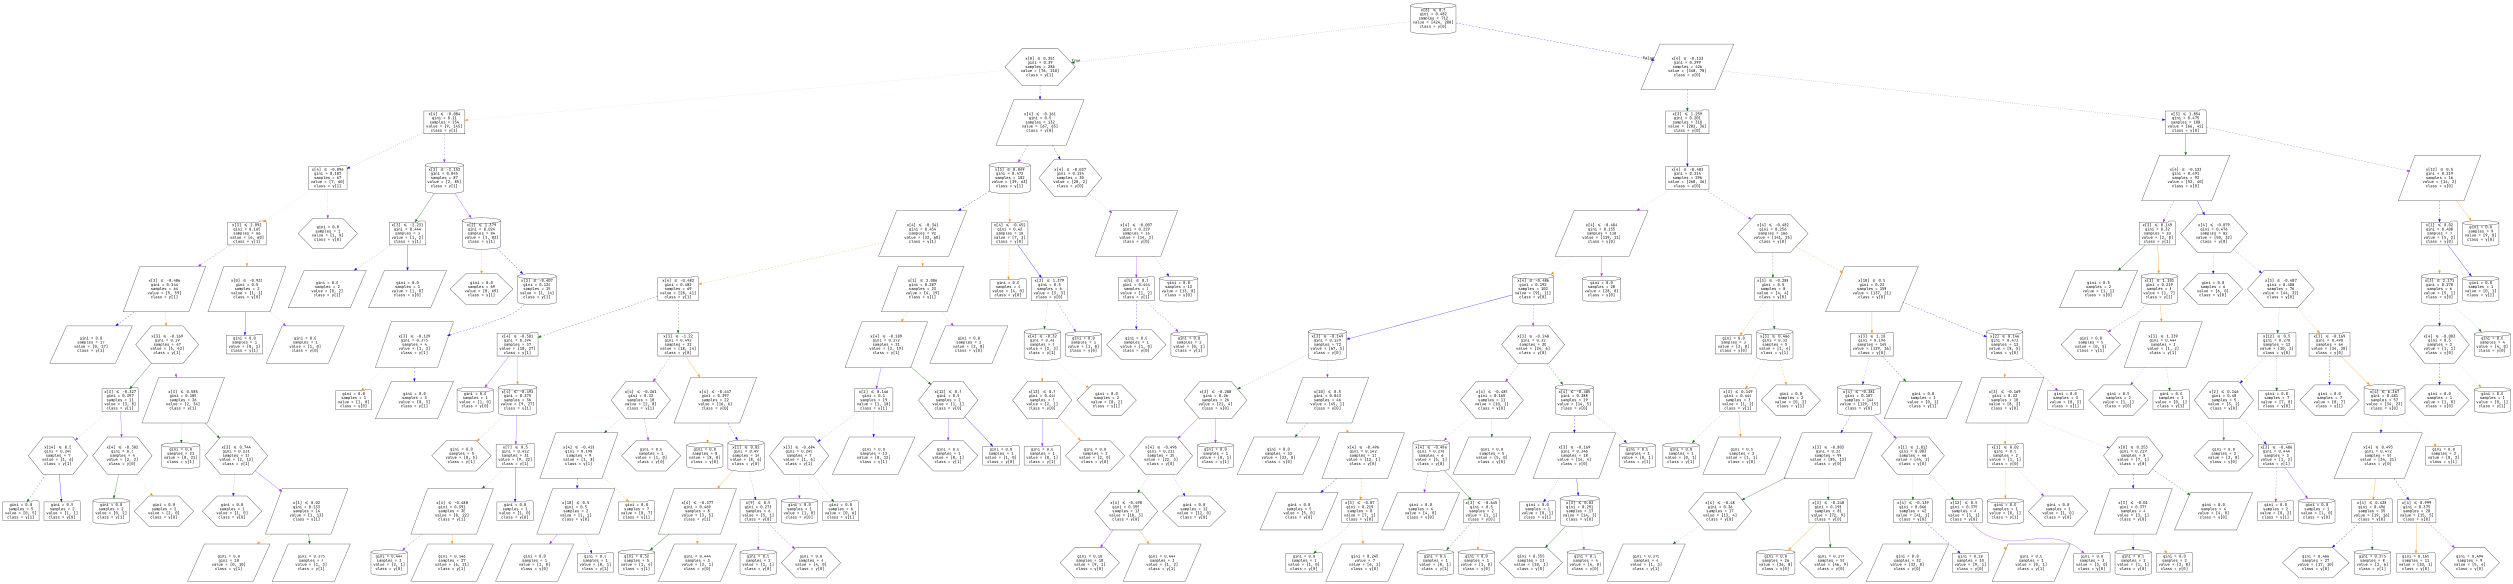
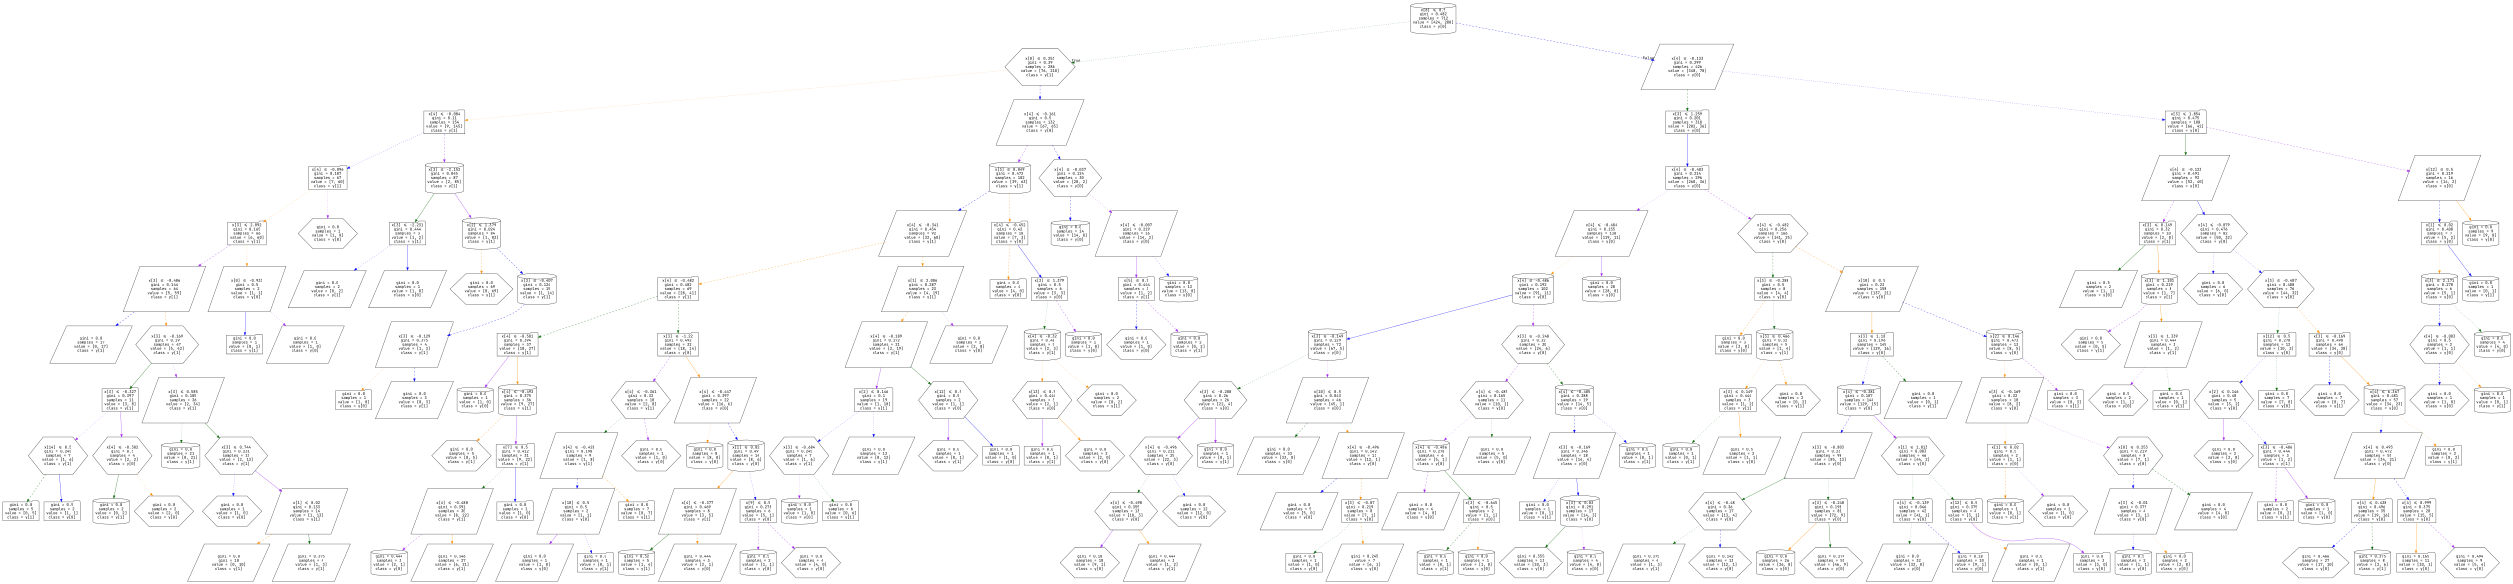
none -> (1070, 234)
none -> (1720, 563)
